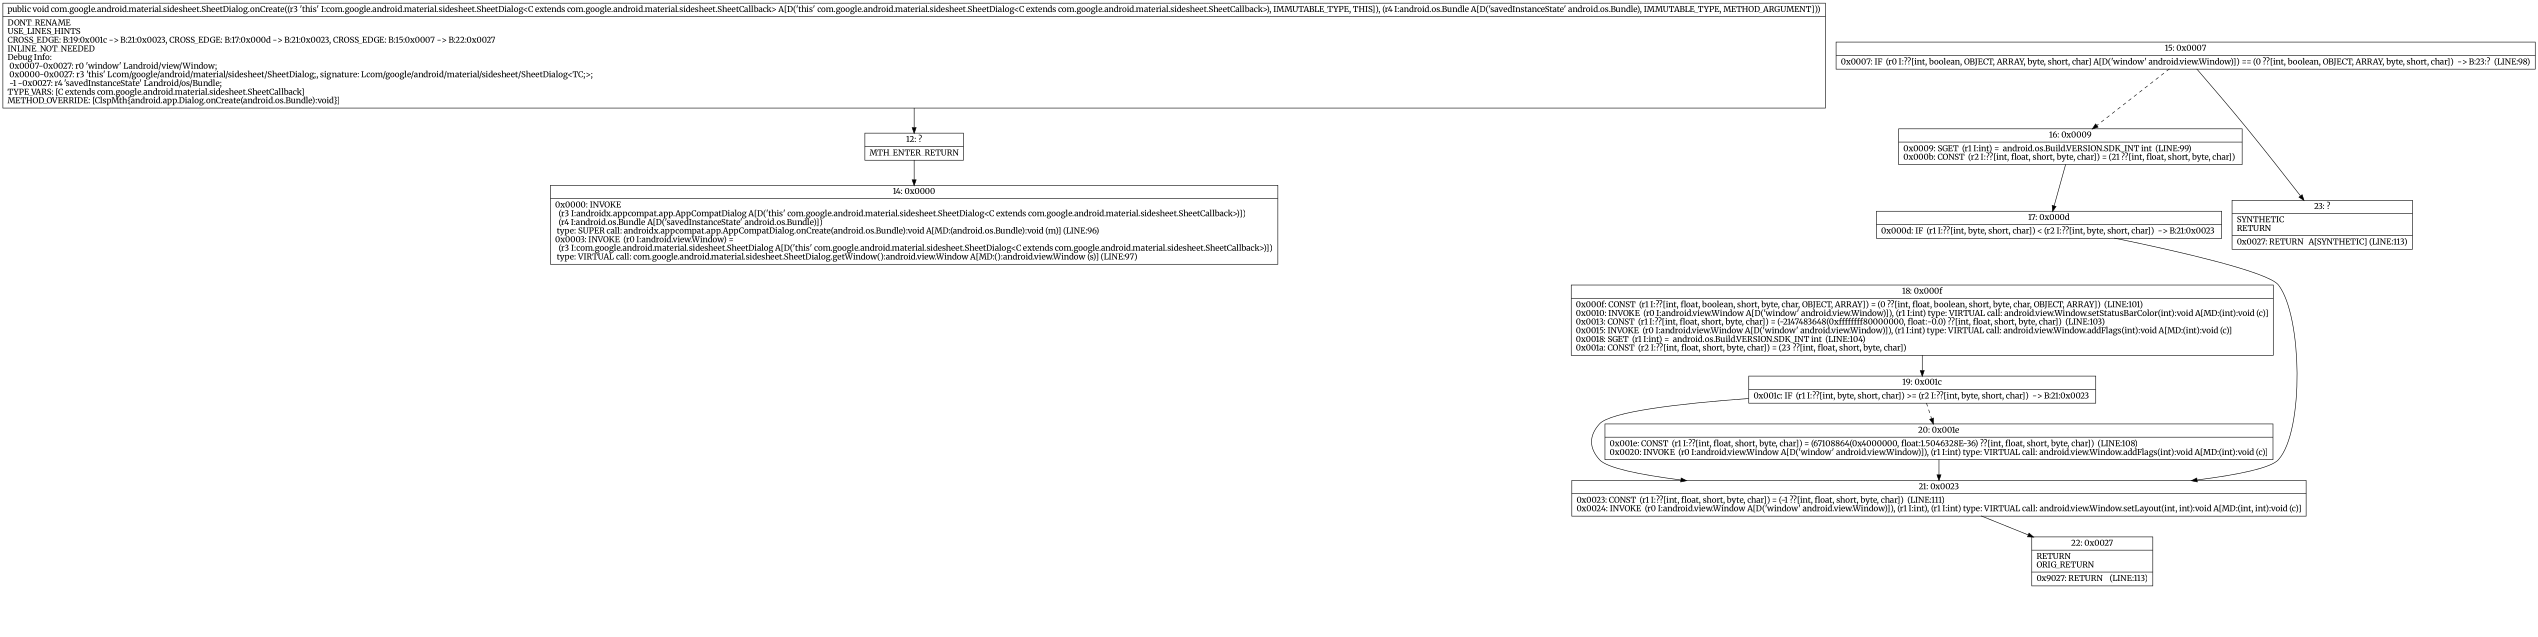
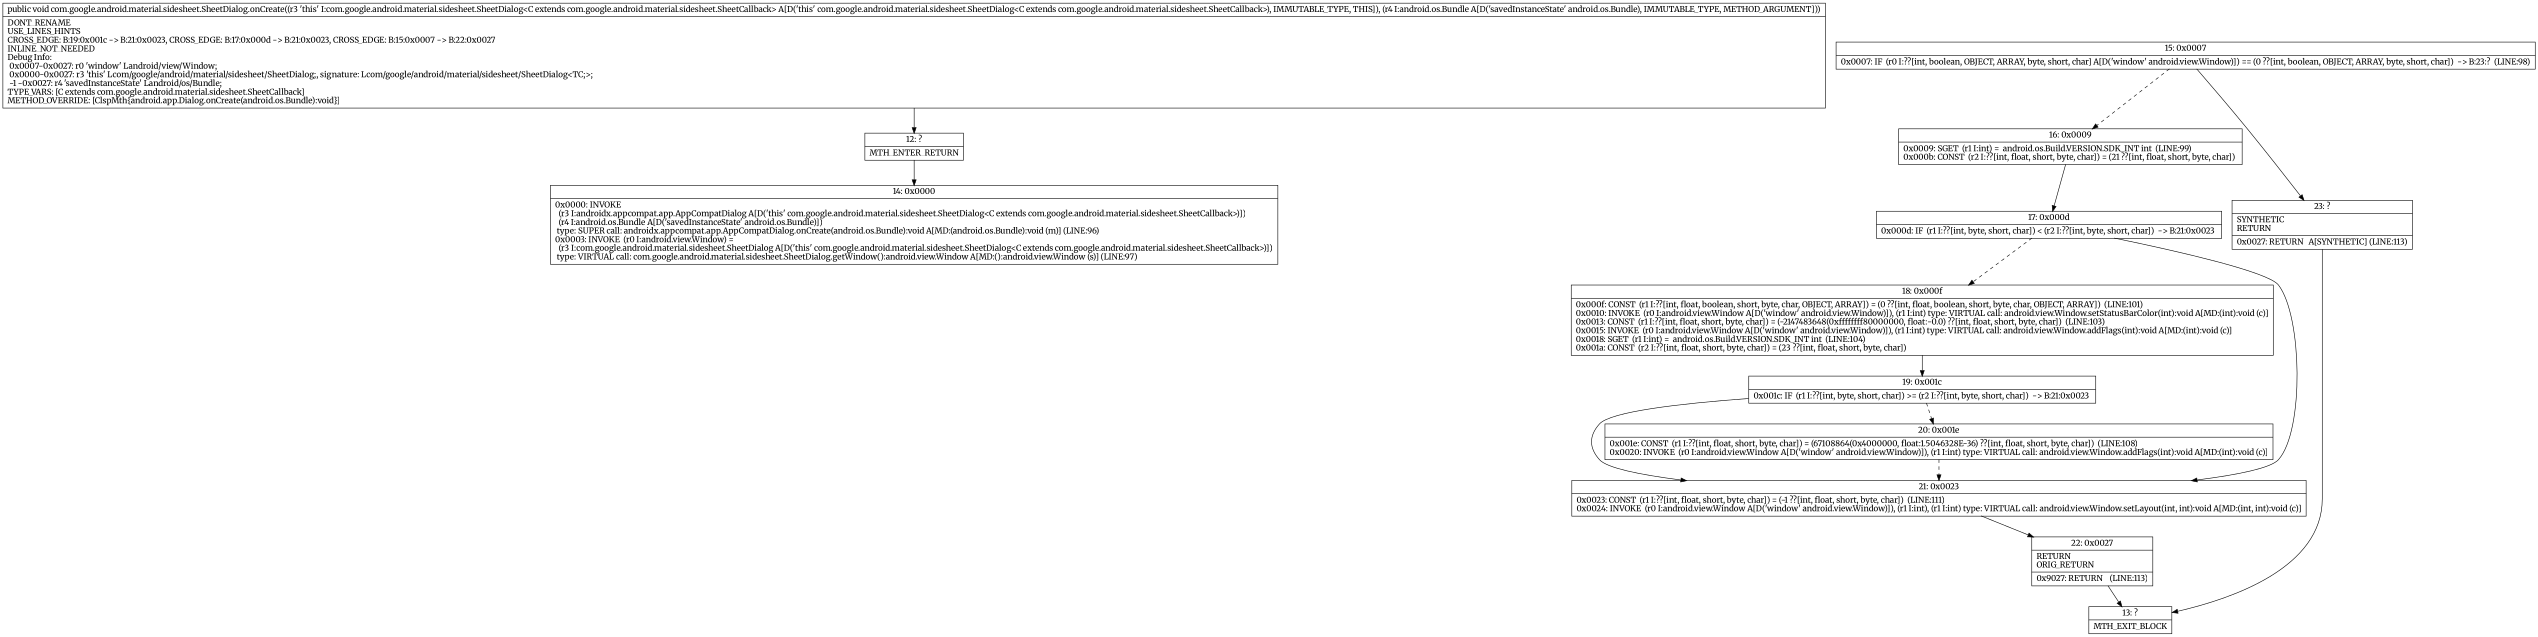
none -> (2003, 260)
(1939, 467) -> (1939, 467)
none -> (2130, 620)
